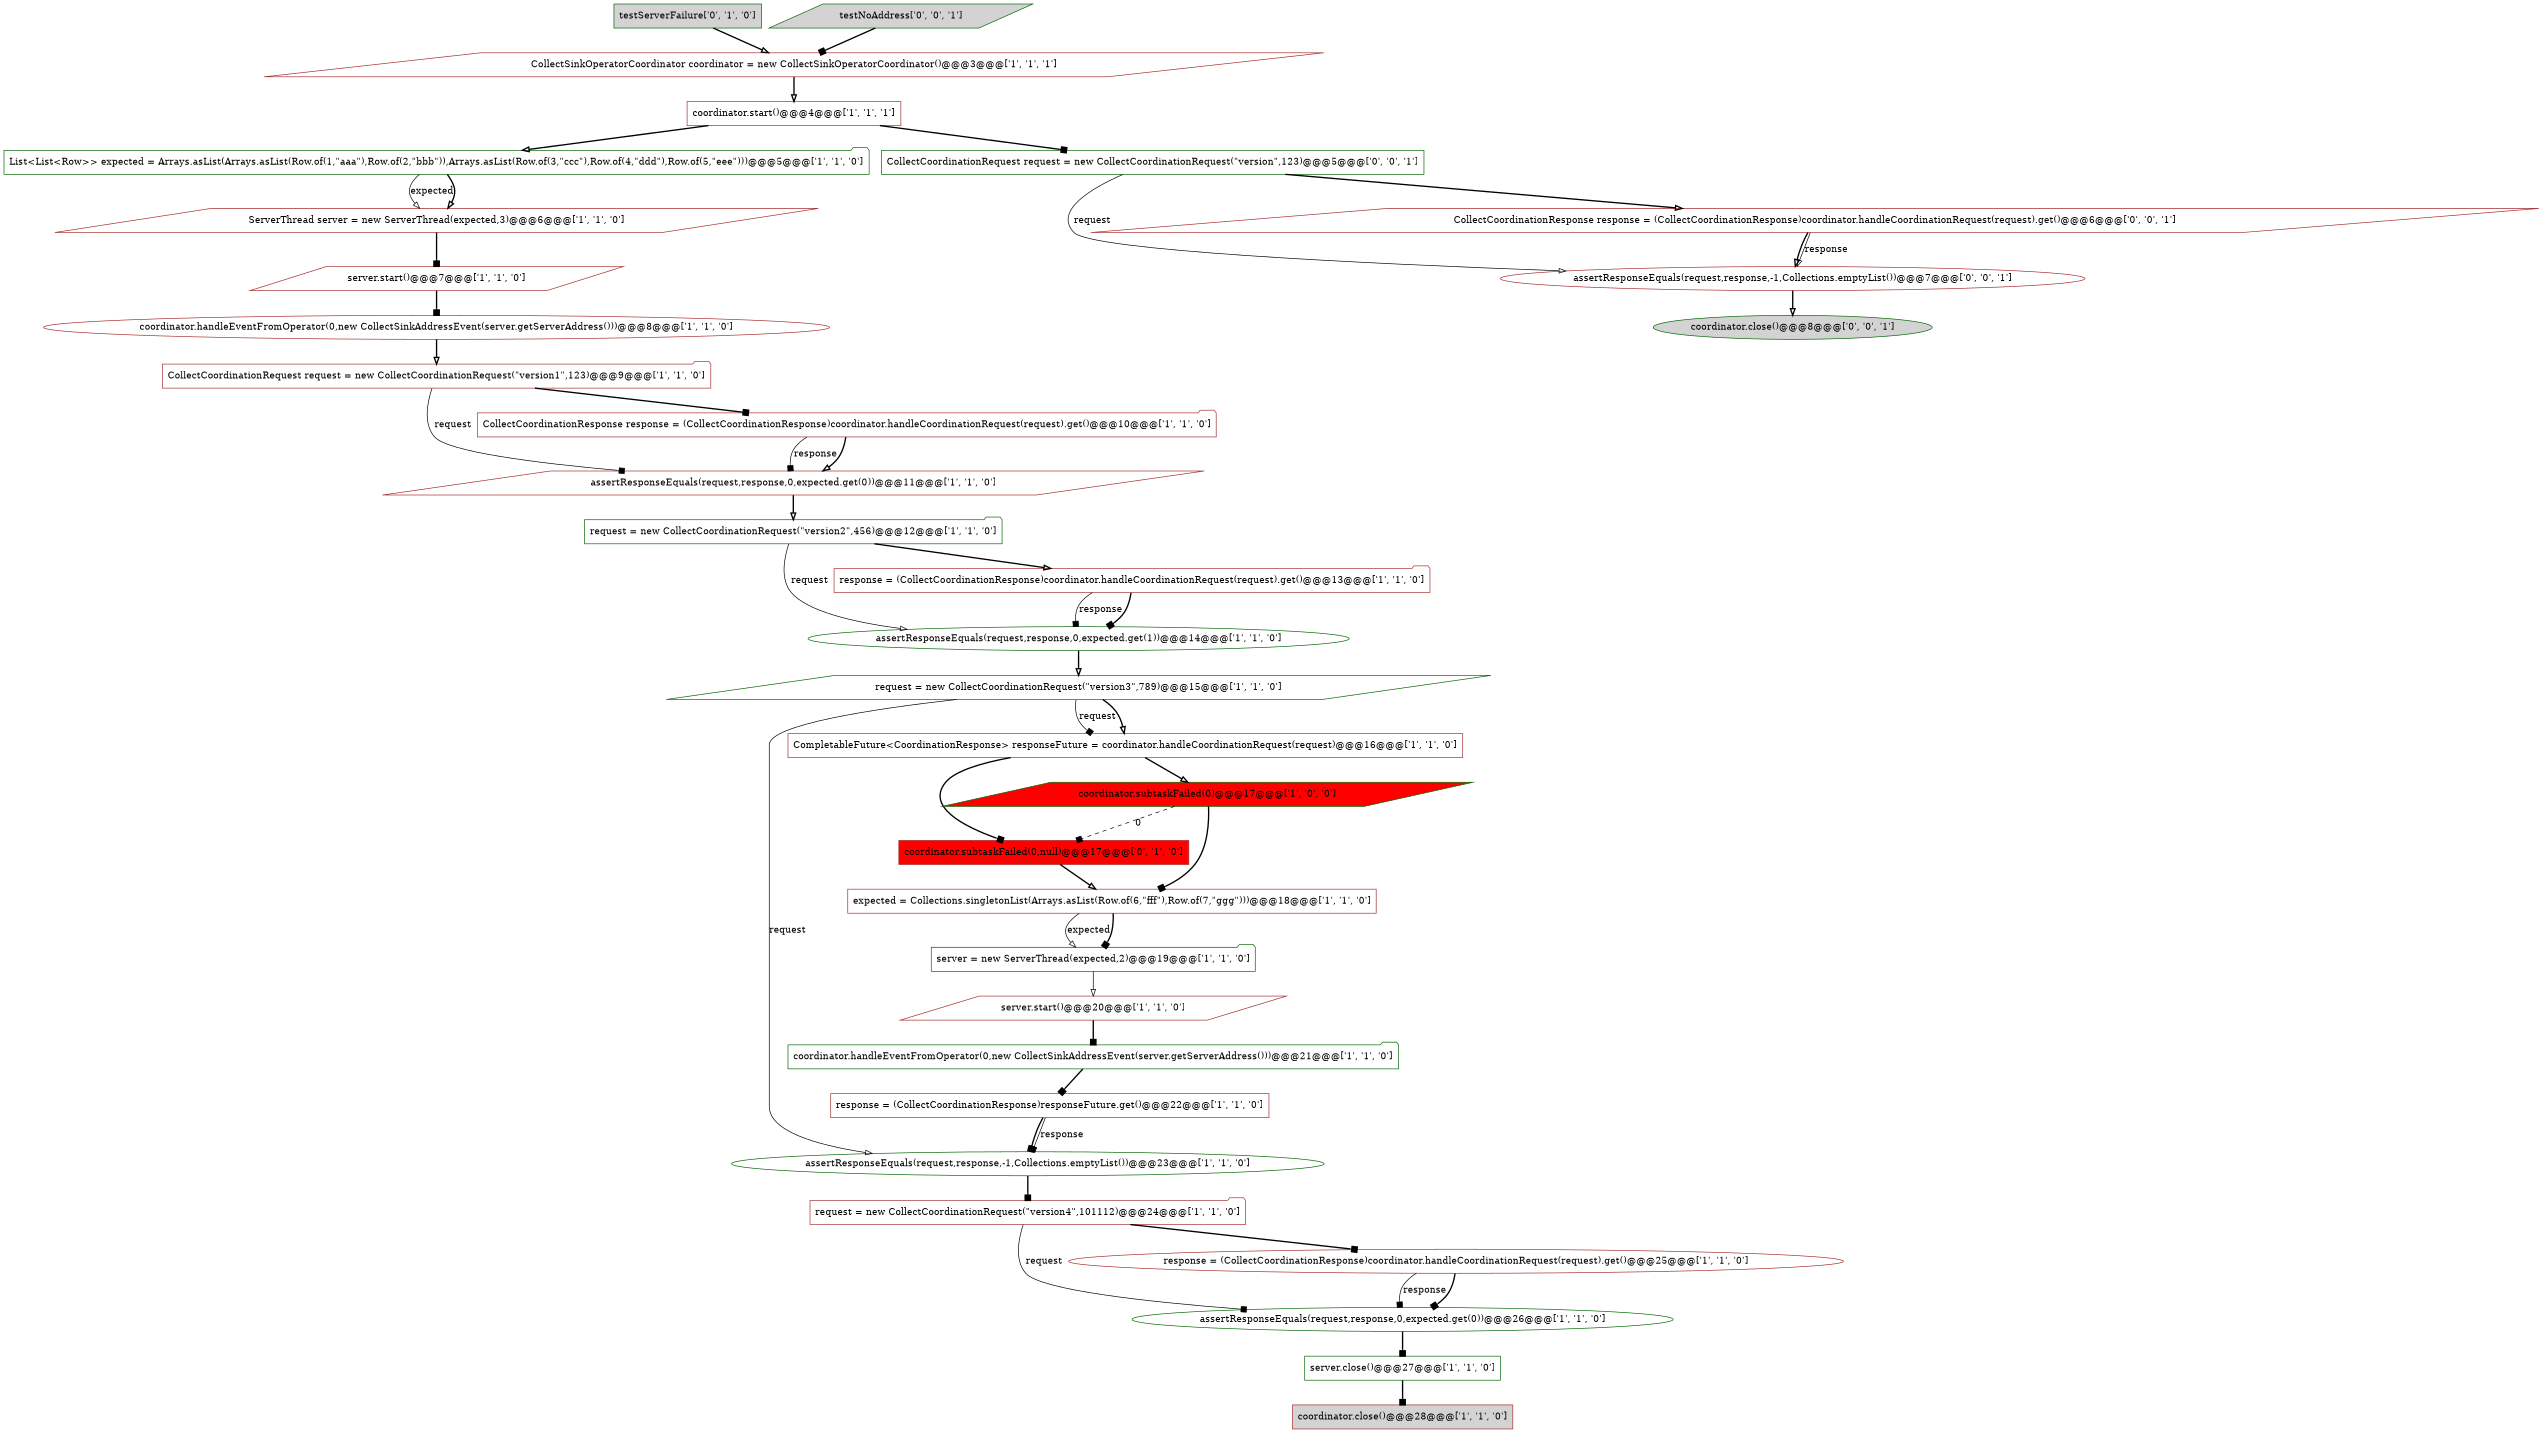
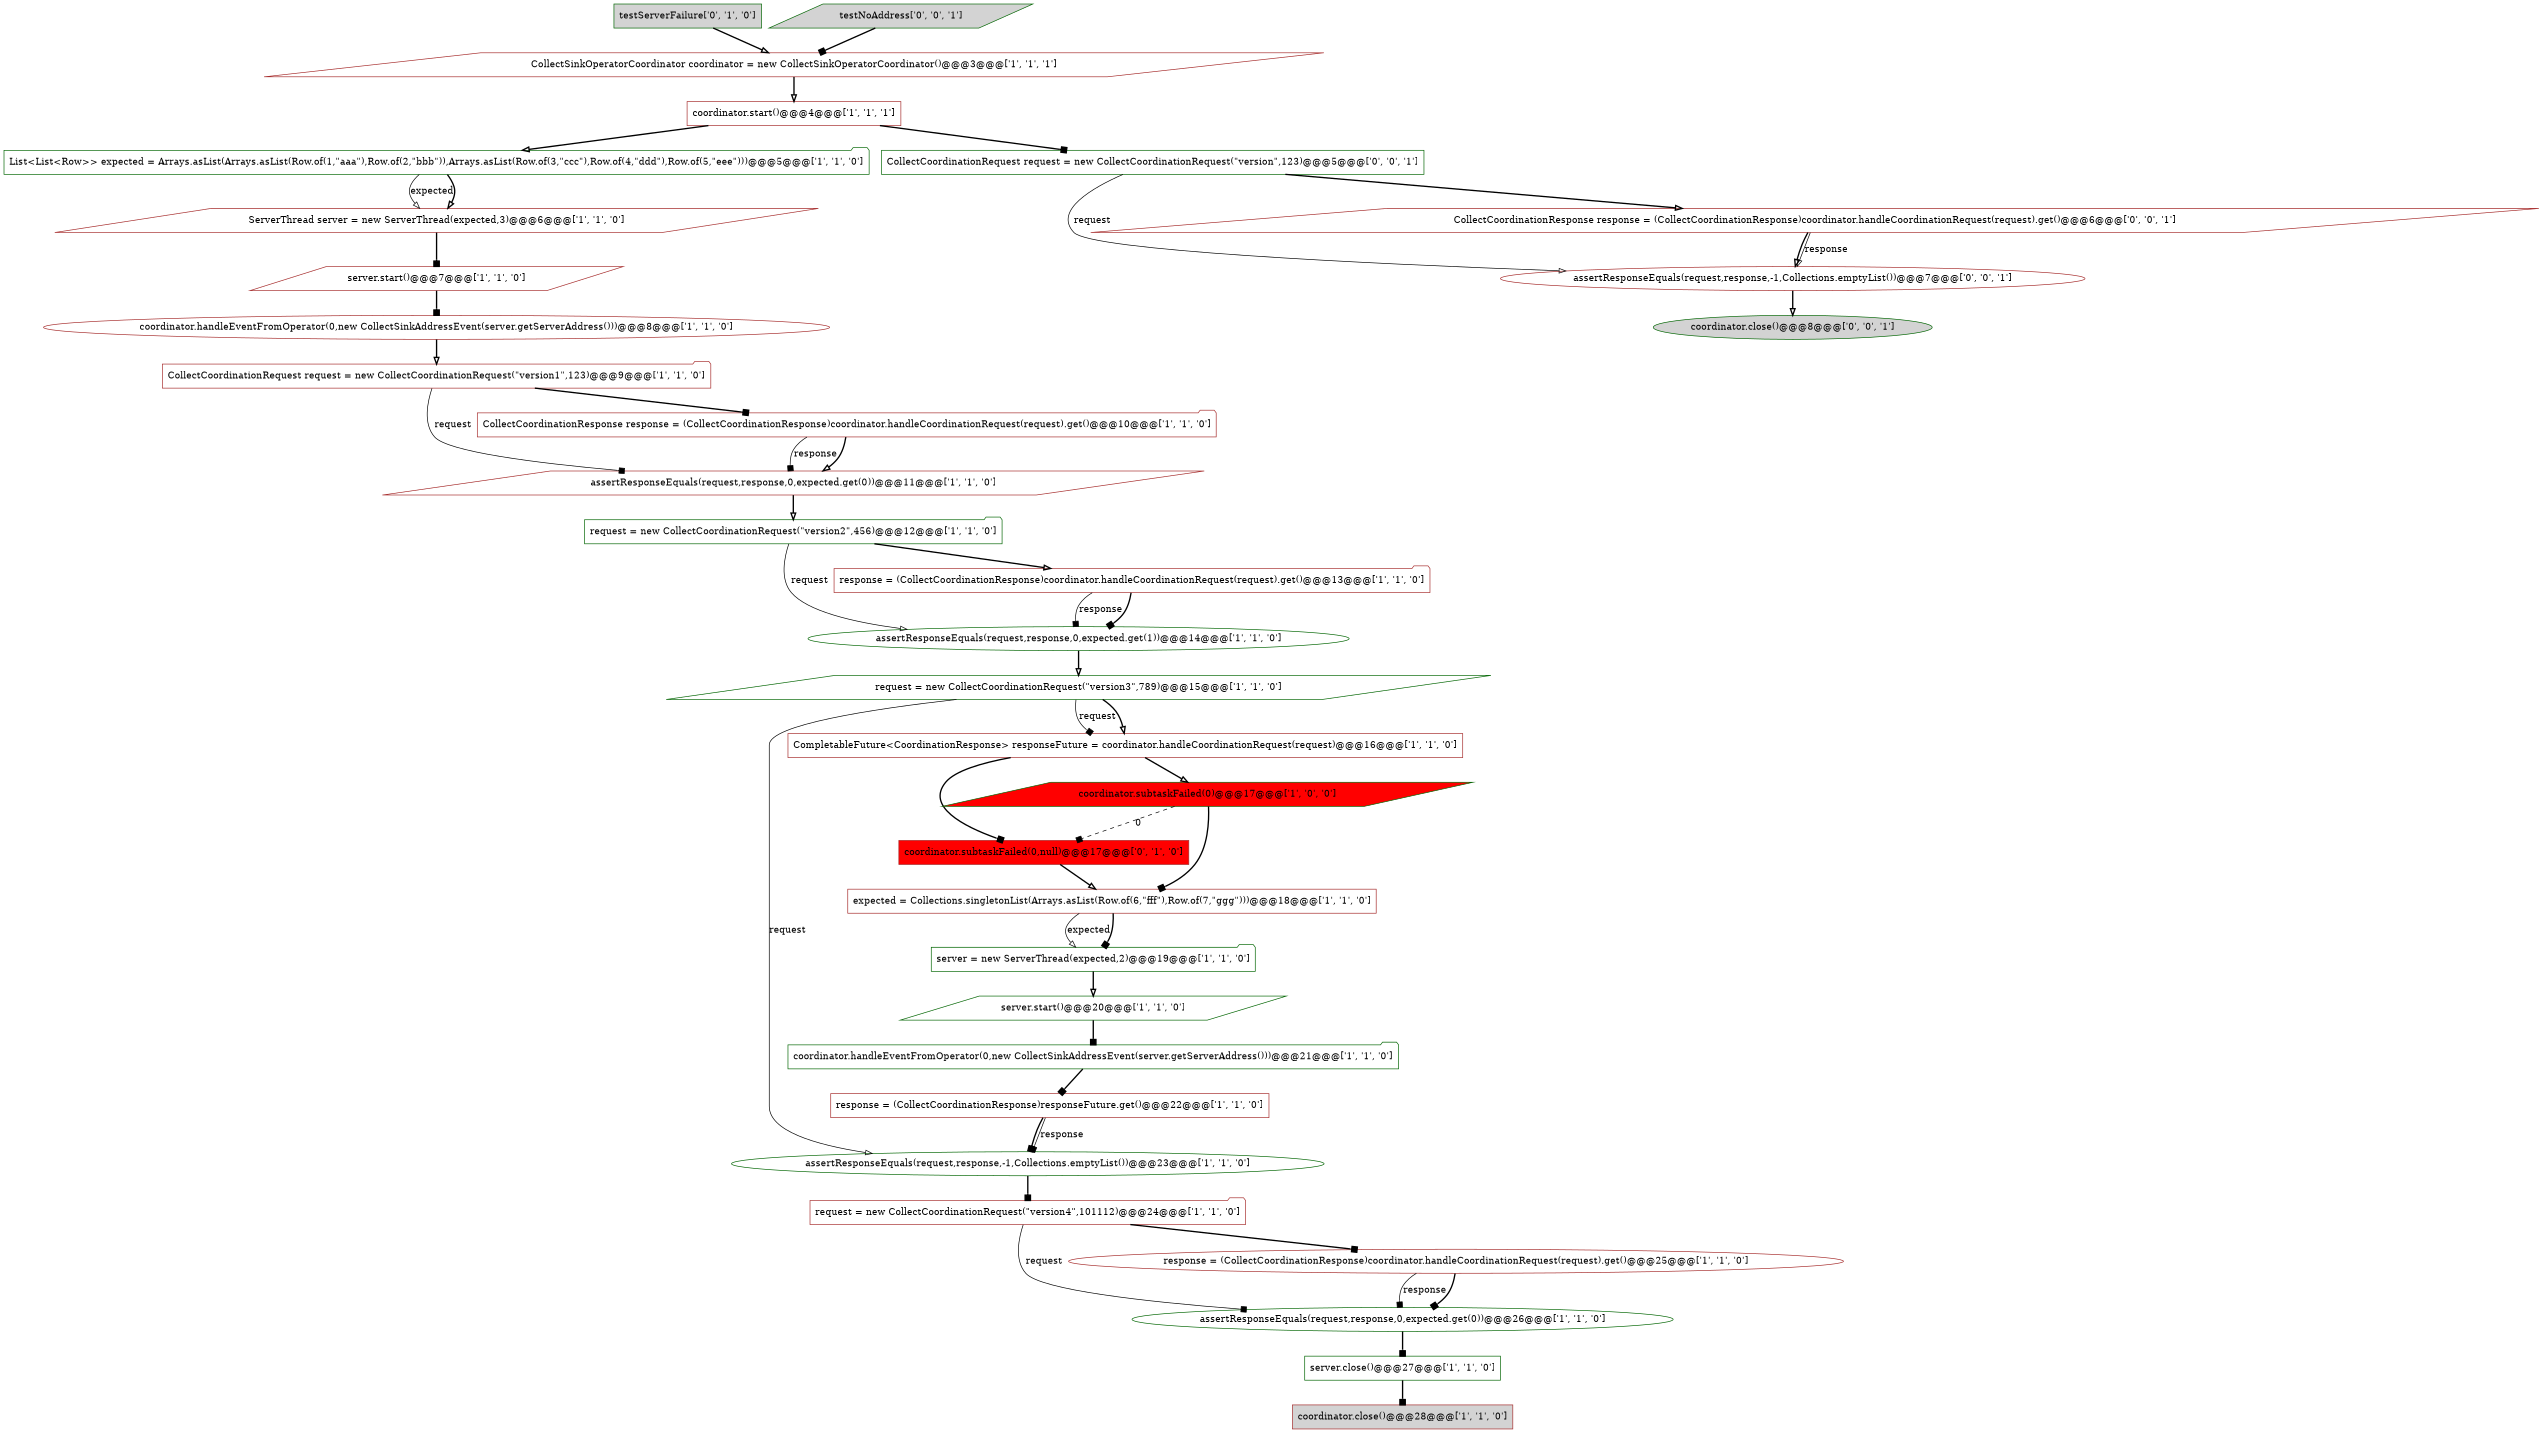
(1093, 980) -> (1093, 980)
(1093, 1008) -> (1093, 1008)
